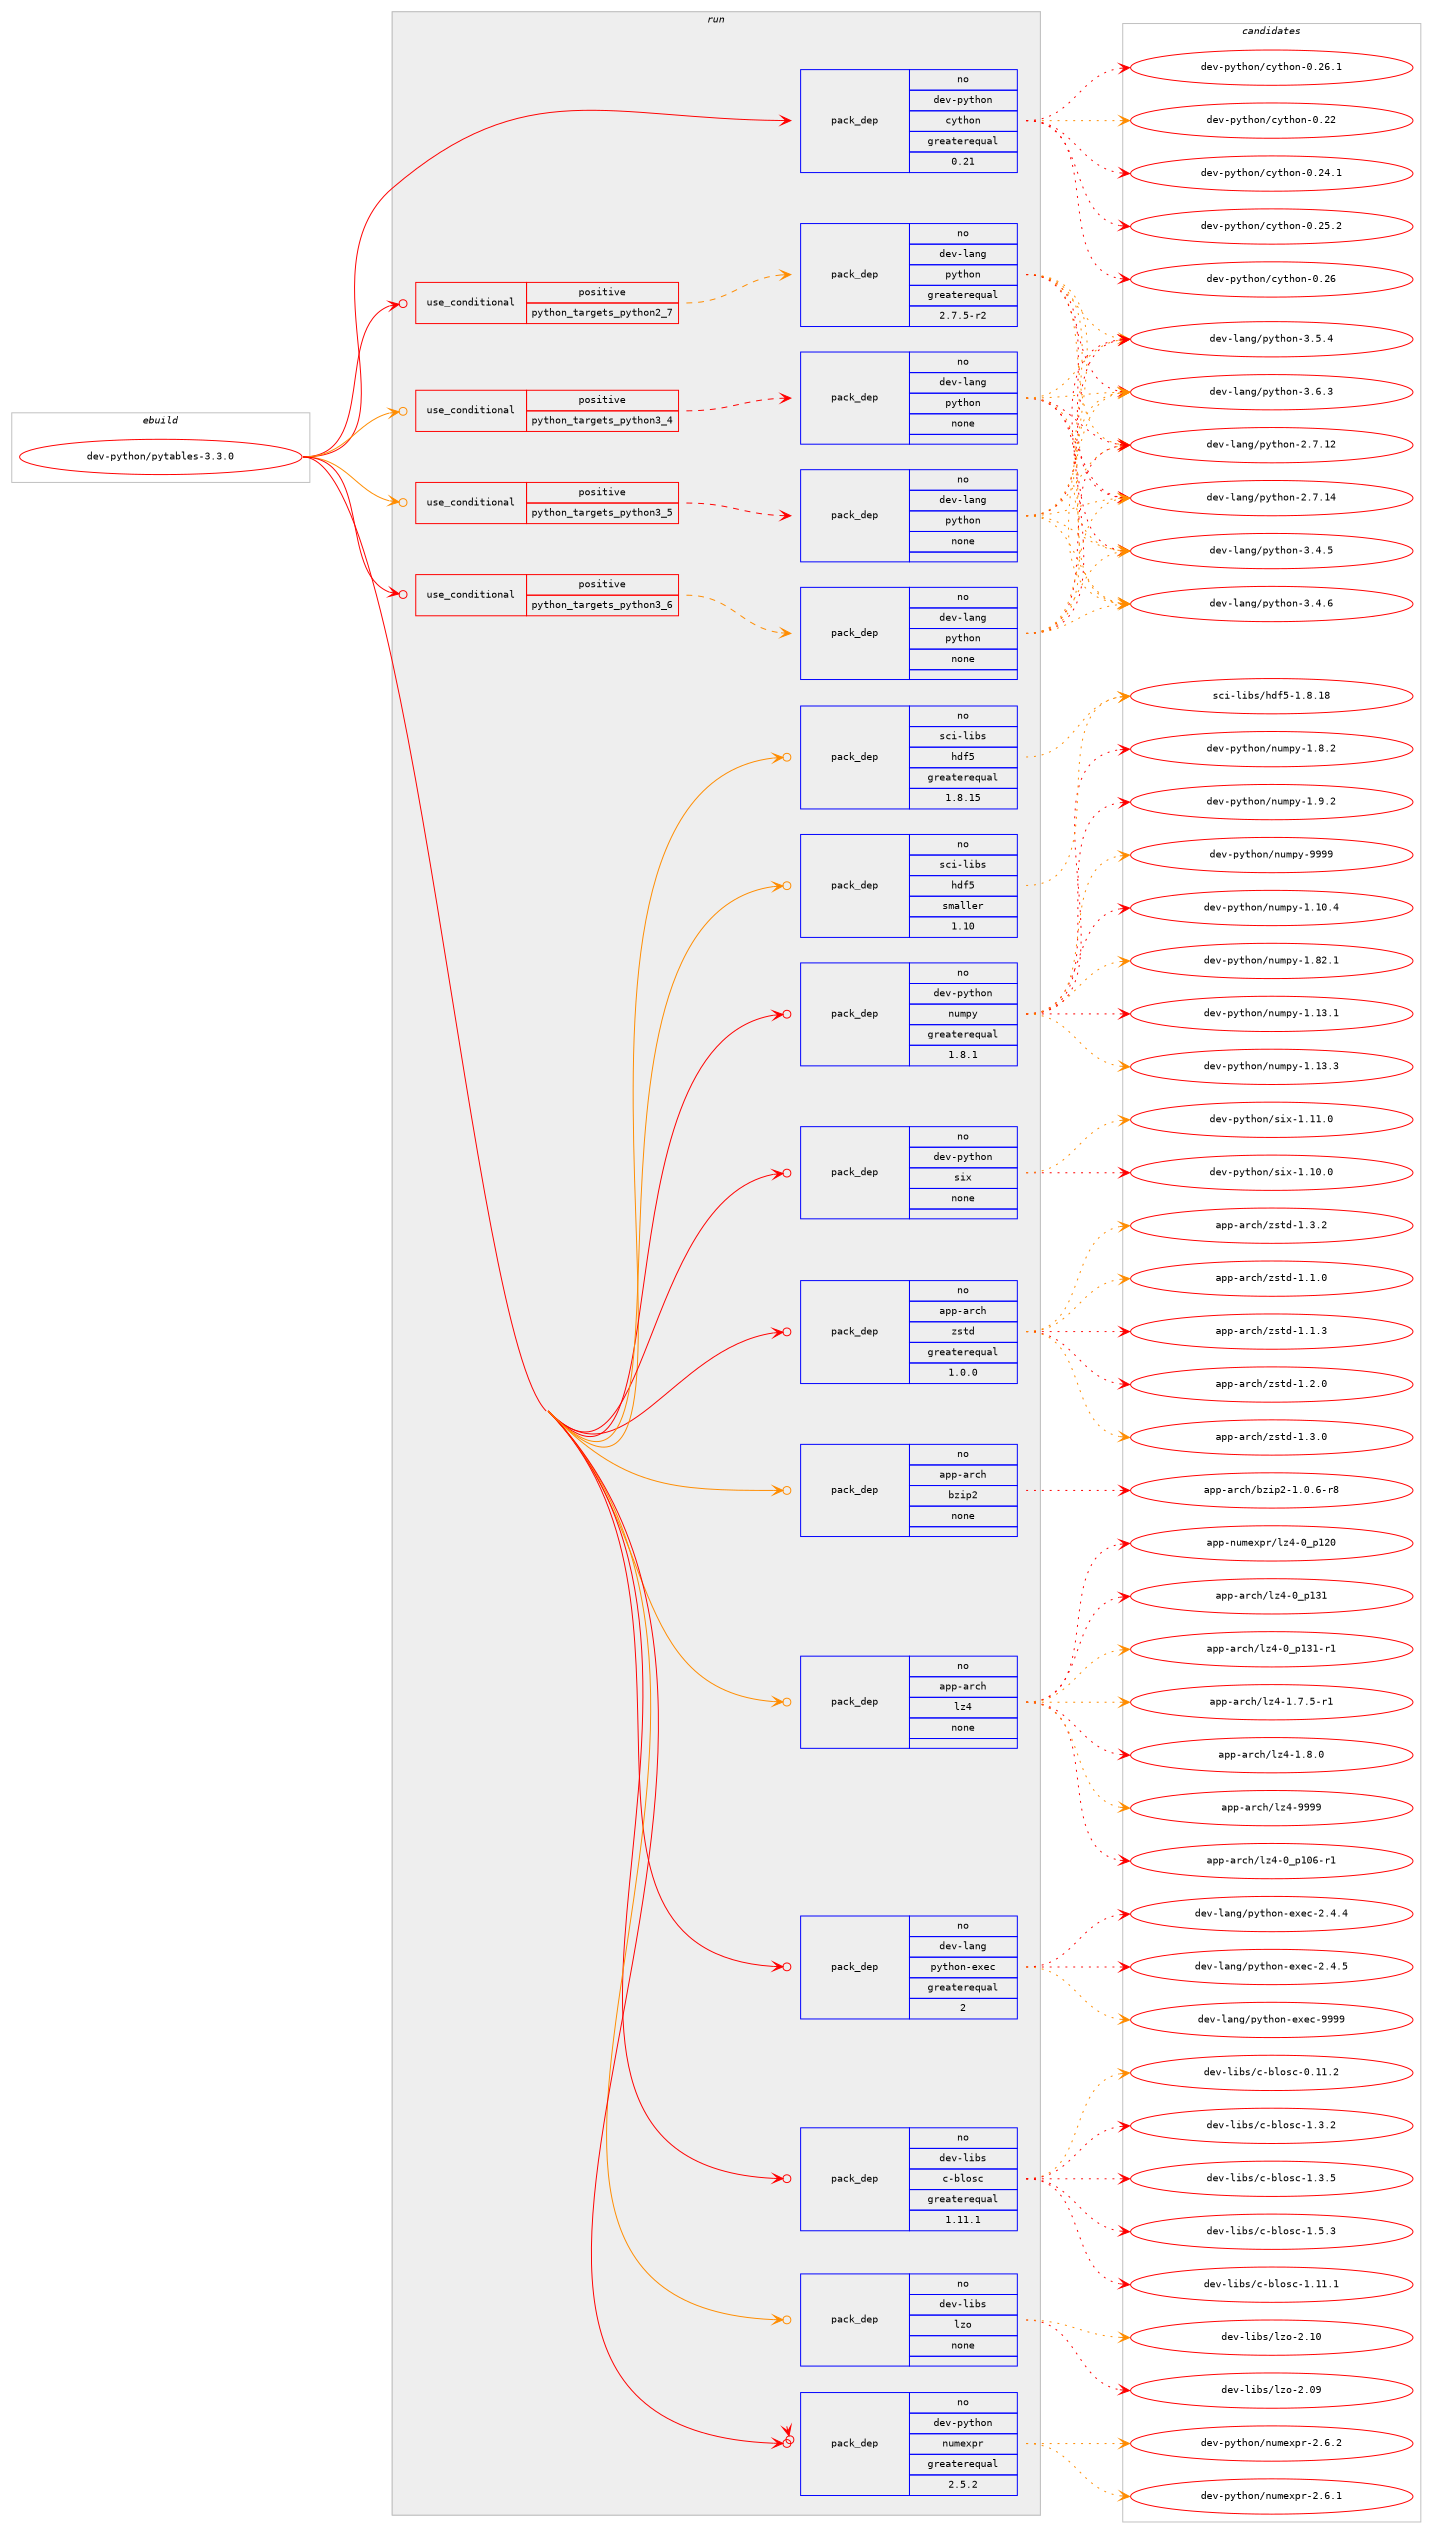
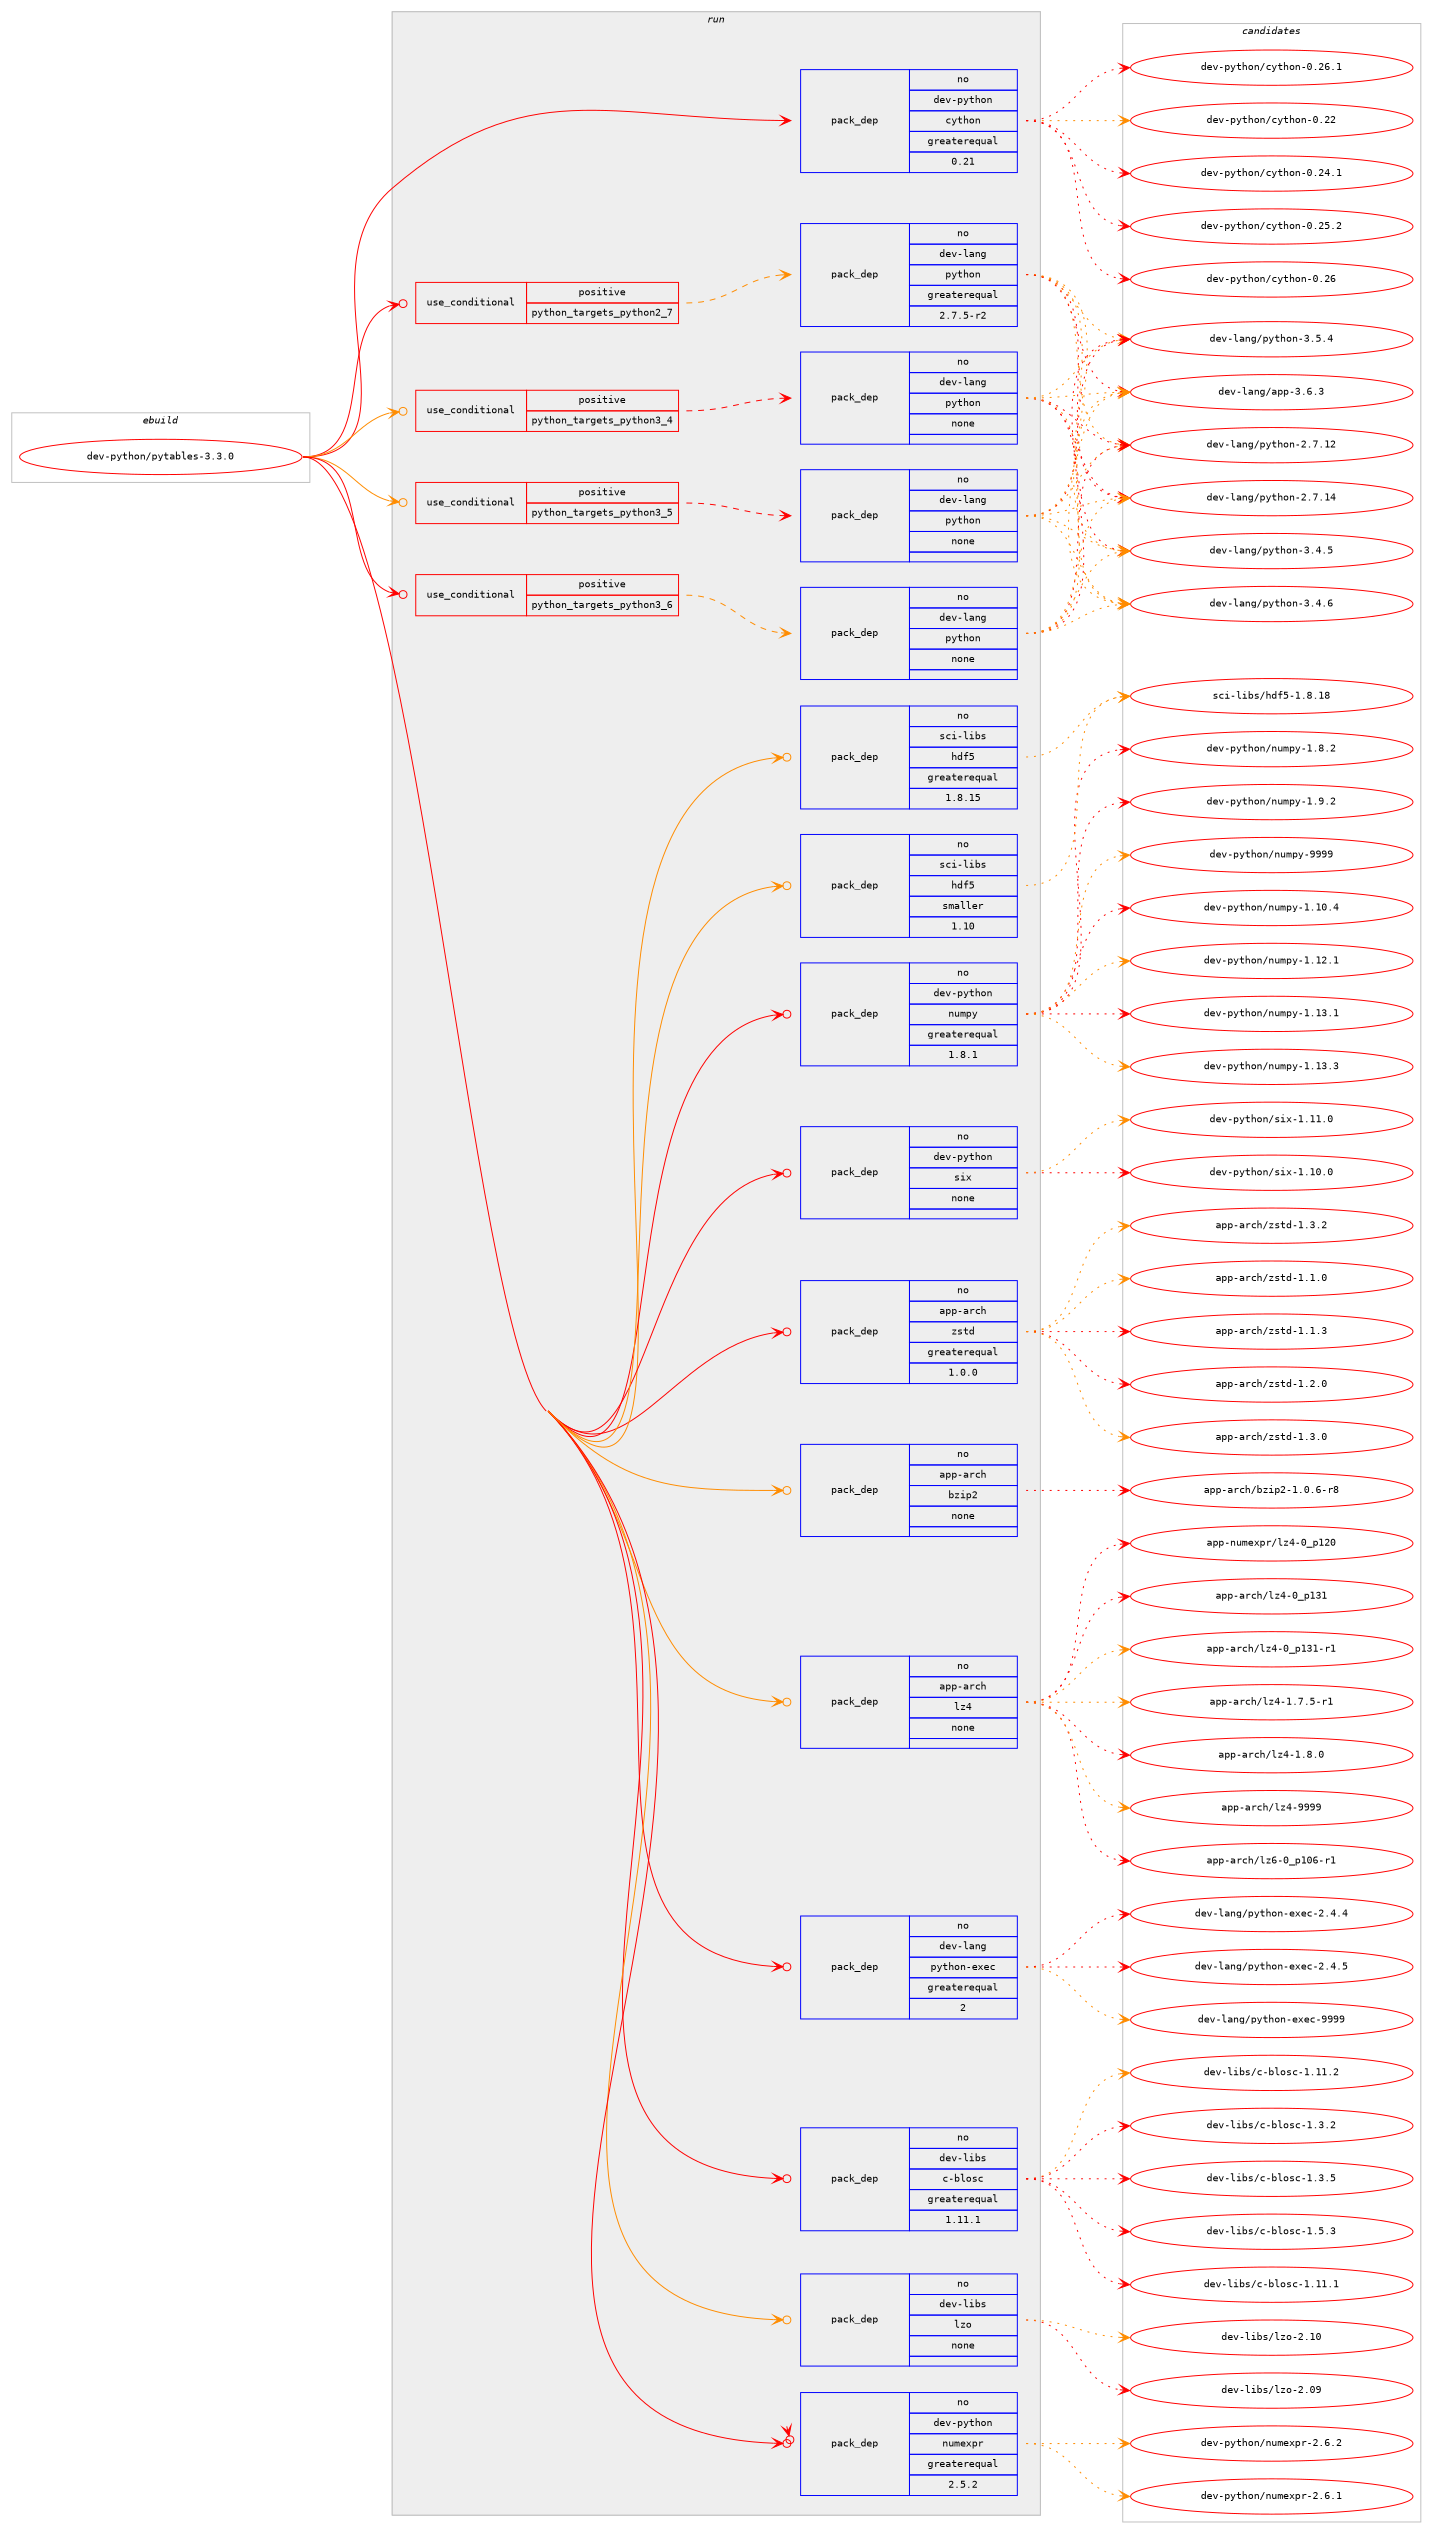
(1272, 392) -> (1272, 392)
(1272, 961) -> (1272, 961)
(1272, 1861) -> (1272, 1861)
(1272, 2073) -> (1272, 2073)
